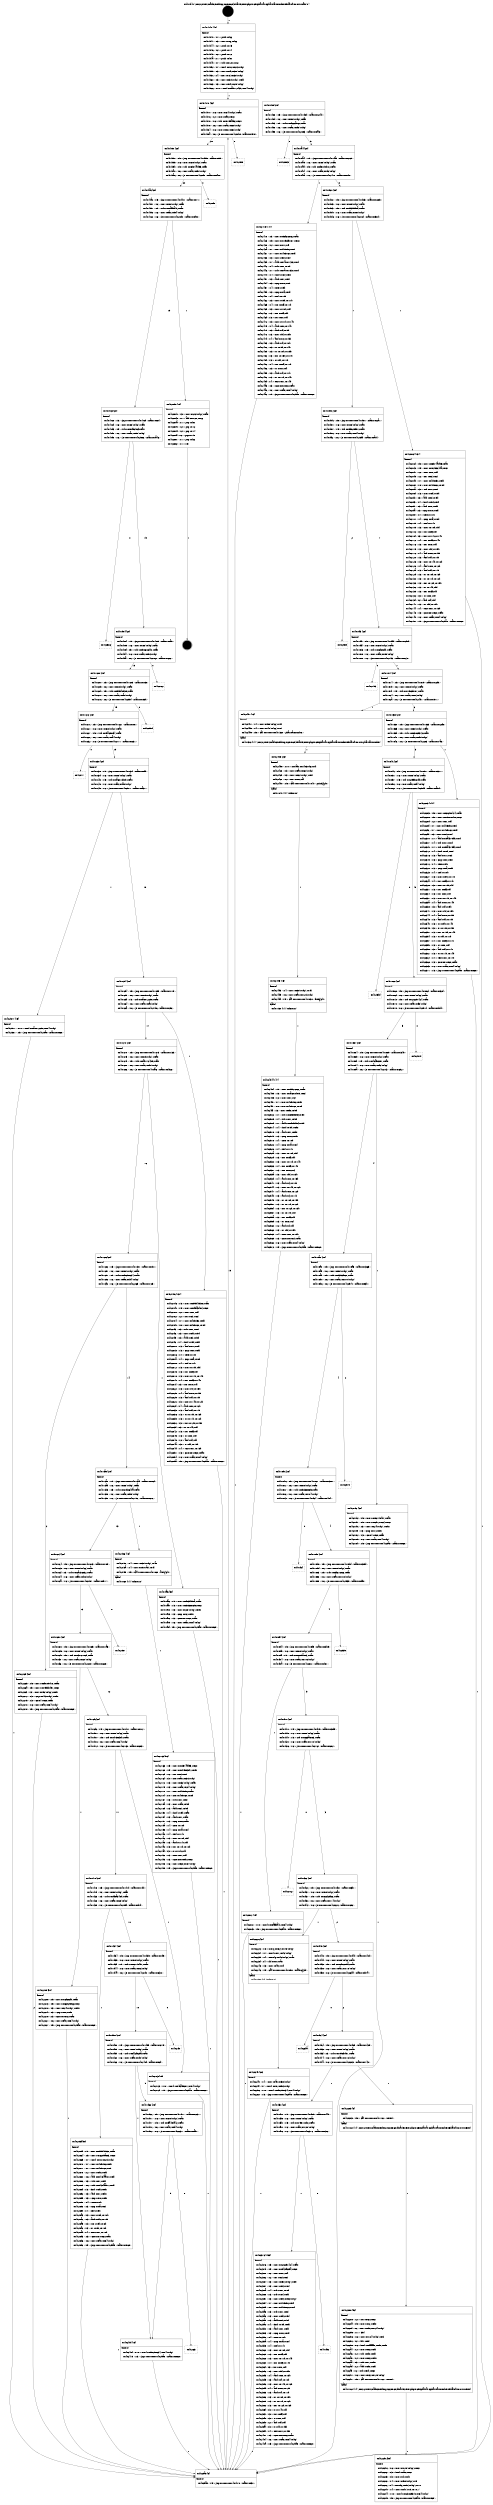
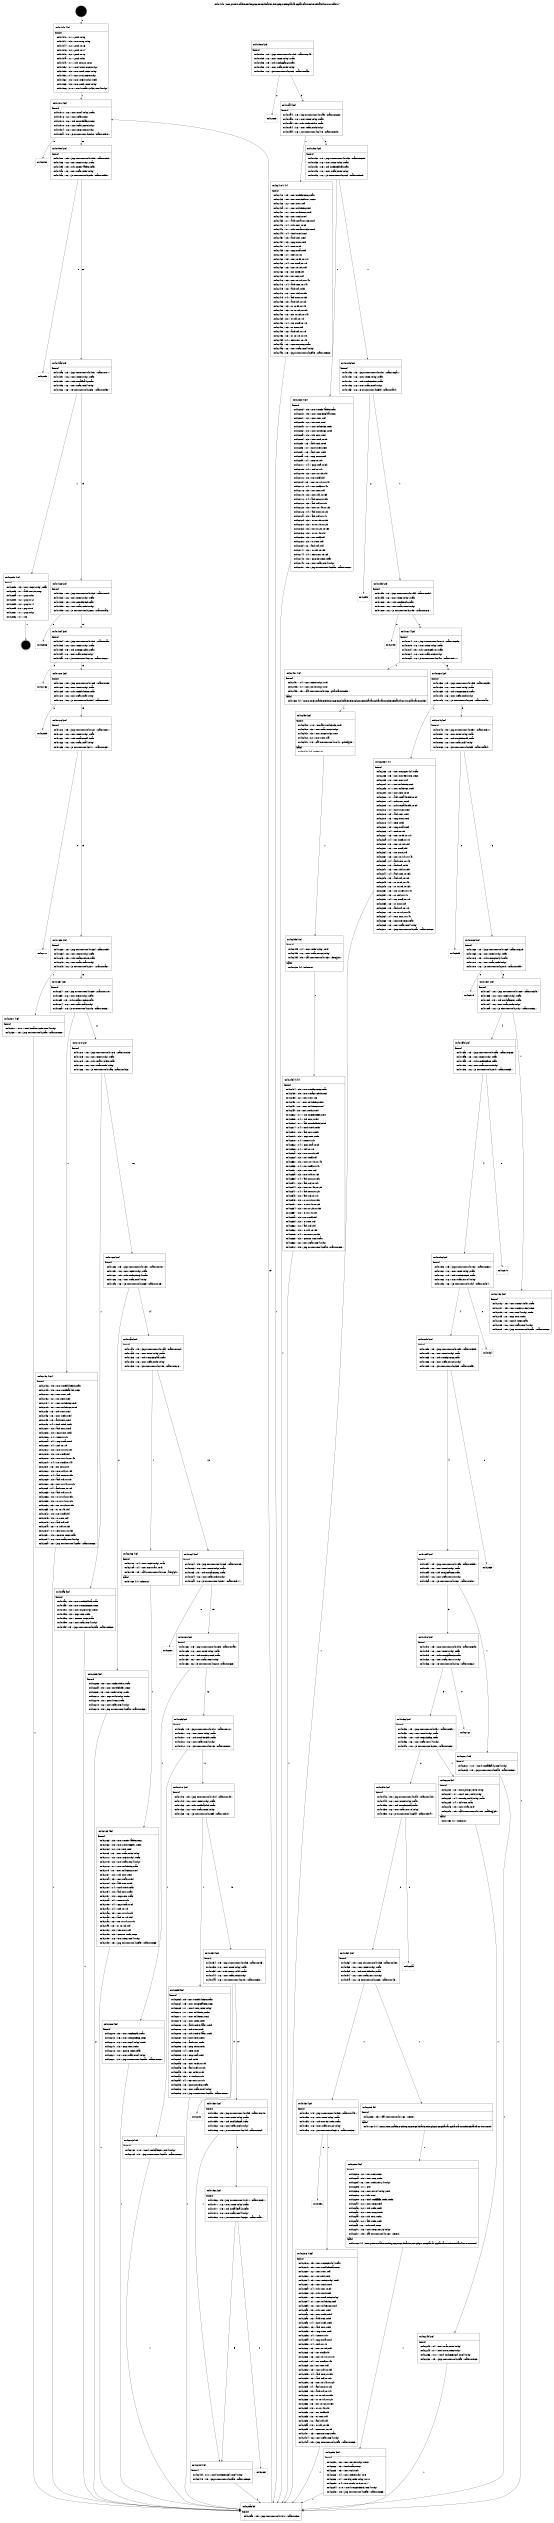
none -> (313, 2498)
